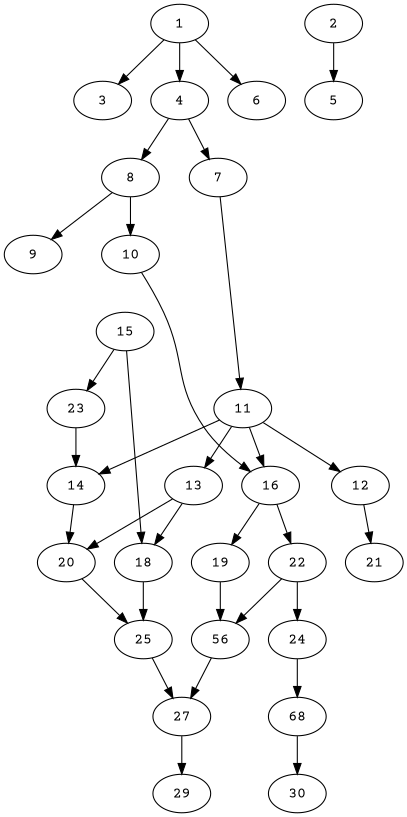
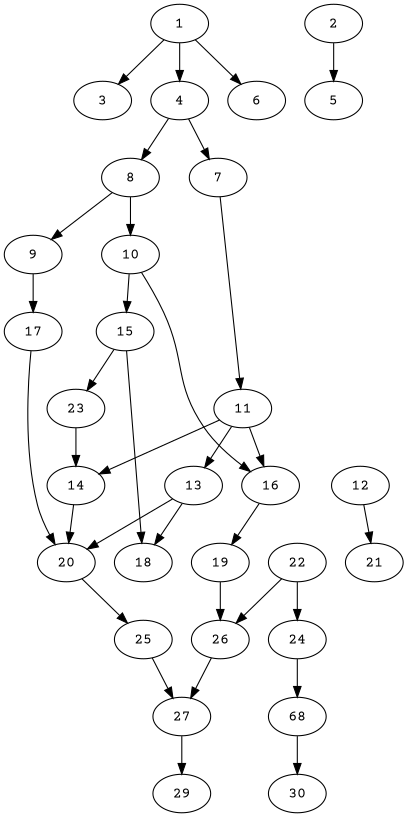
none -> (128, 288)
none -> (33, 332)
(297, 444) -> none
(282, 519) -> none
(143, 596) -> none
(220, 640) -> (220, 640)
